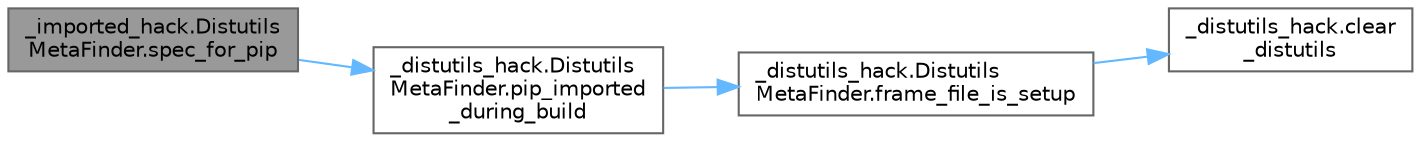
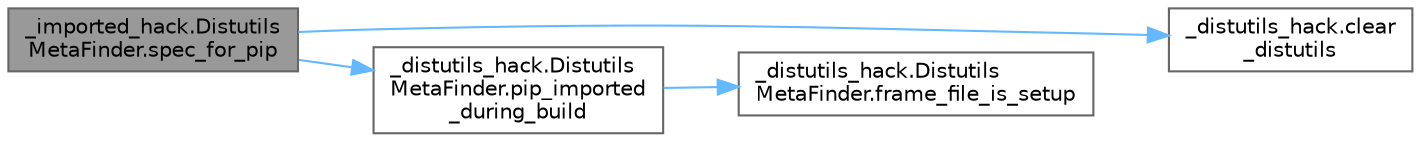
(1121, 60) -> (723, 26)
